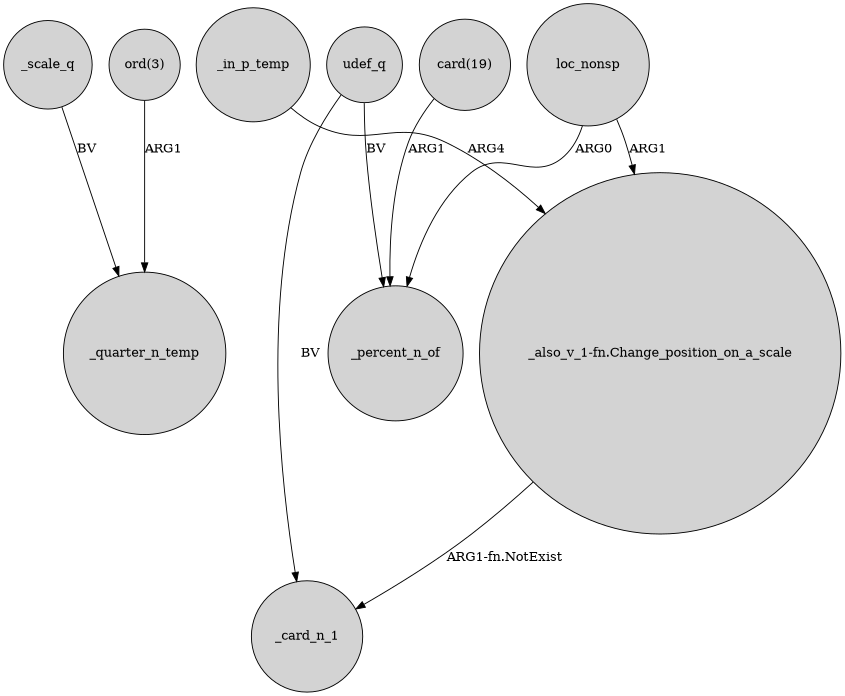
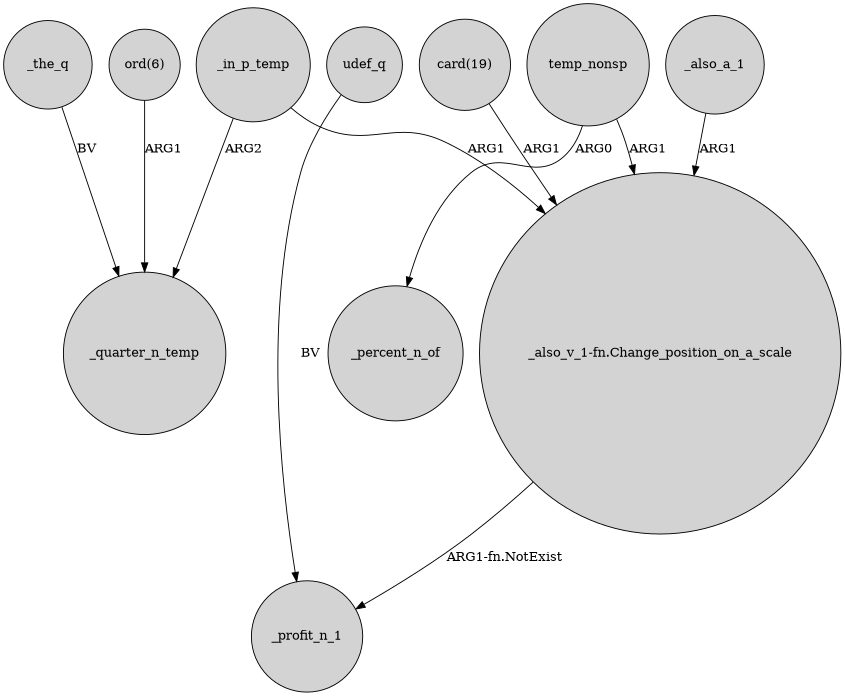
(48, 65) -> (48, 65)
(145, 65) -> (145, 65)
(588, 65) -> (588, 65)
none -> (715, 65)
(486, 149) -> (486, 149)
(397, 183) -> (520, 151)
(370, 191) -> none
none -> (205, 193)
(307, 636) -> (307, 636)
